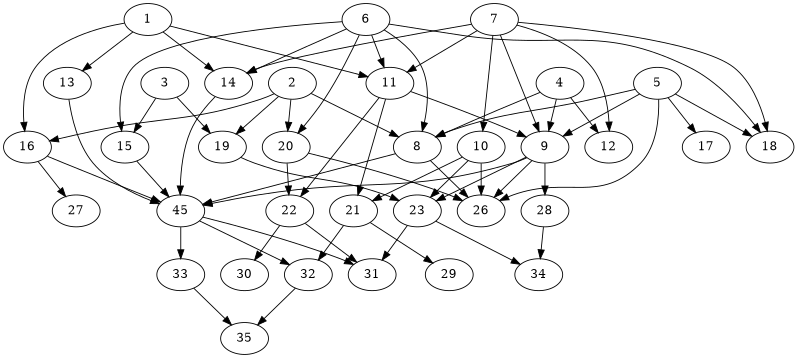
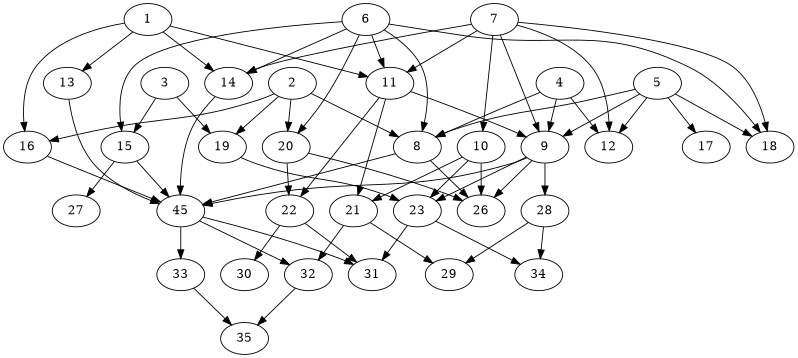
(49, 175) -> (108, 170)
(611, 183) -> (636, 112)
none -> (501, 240)
